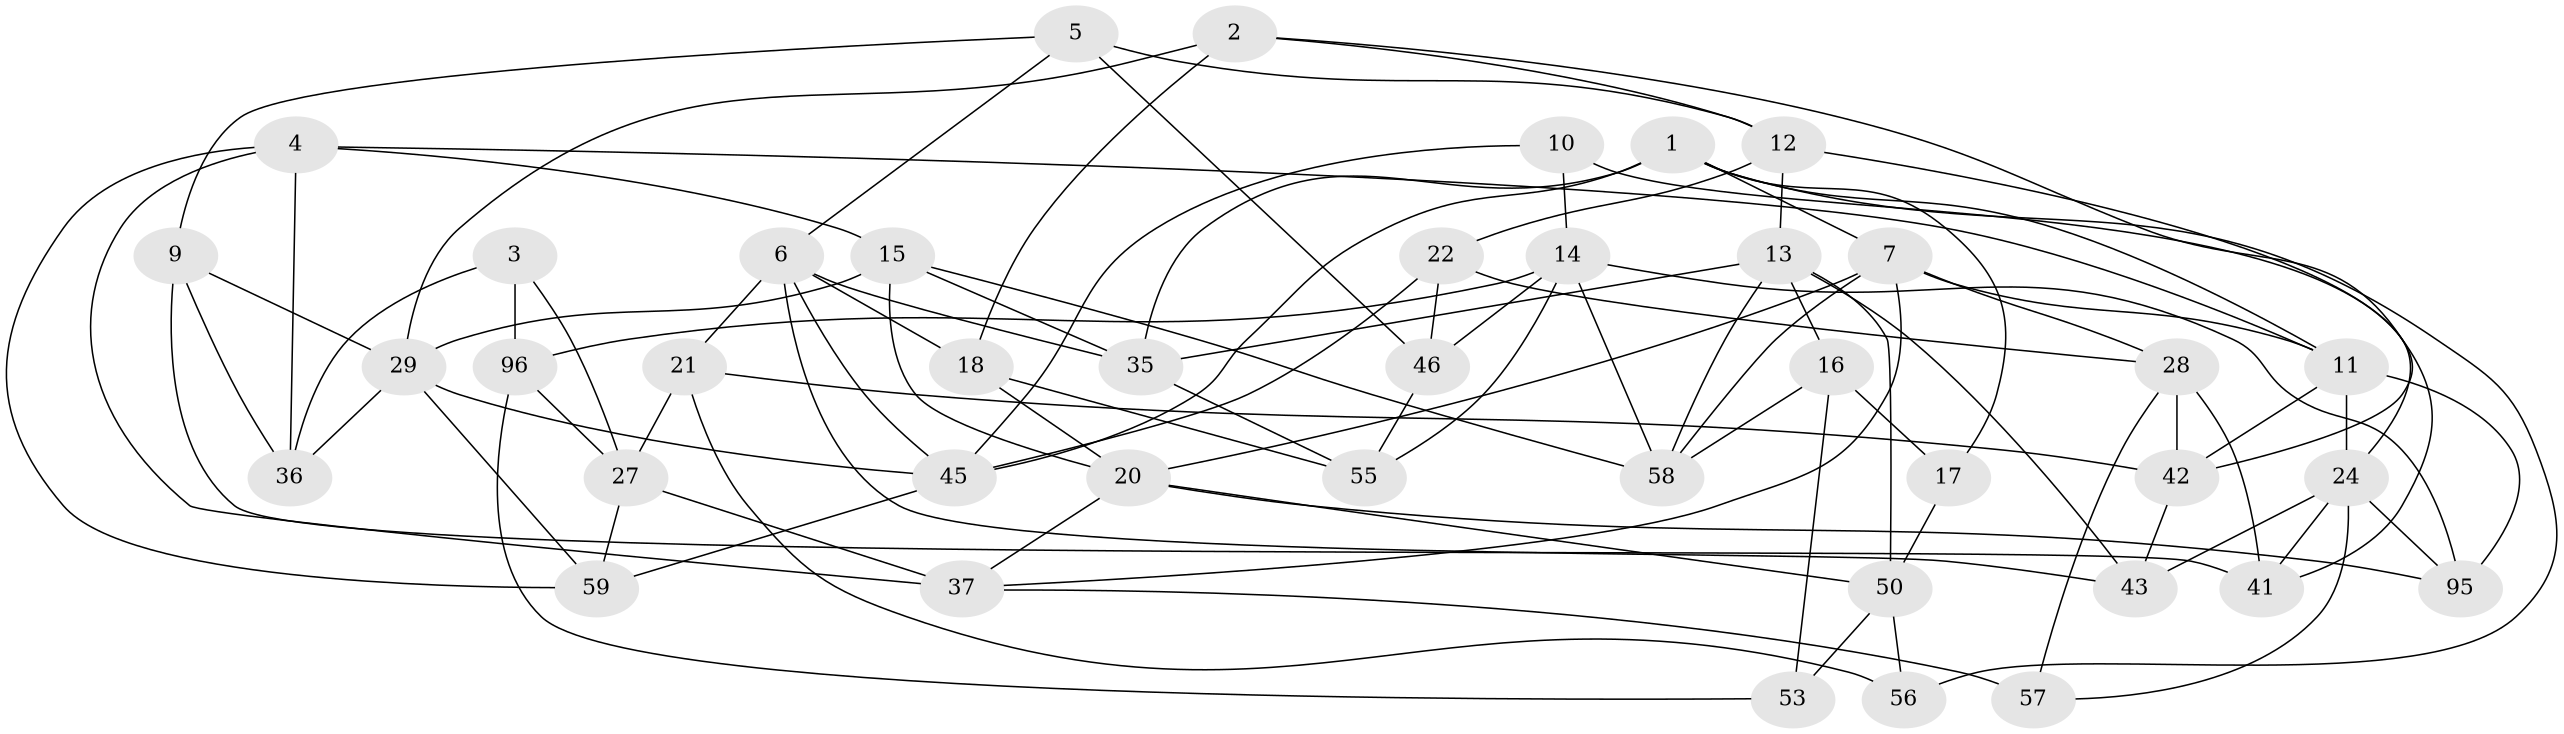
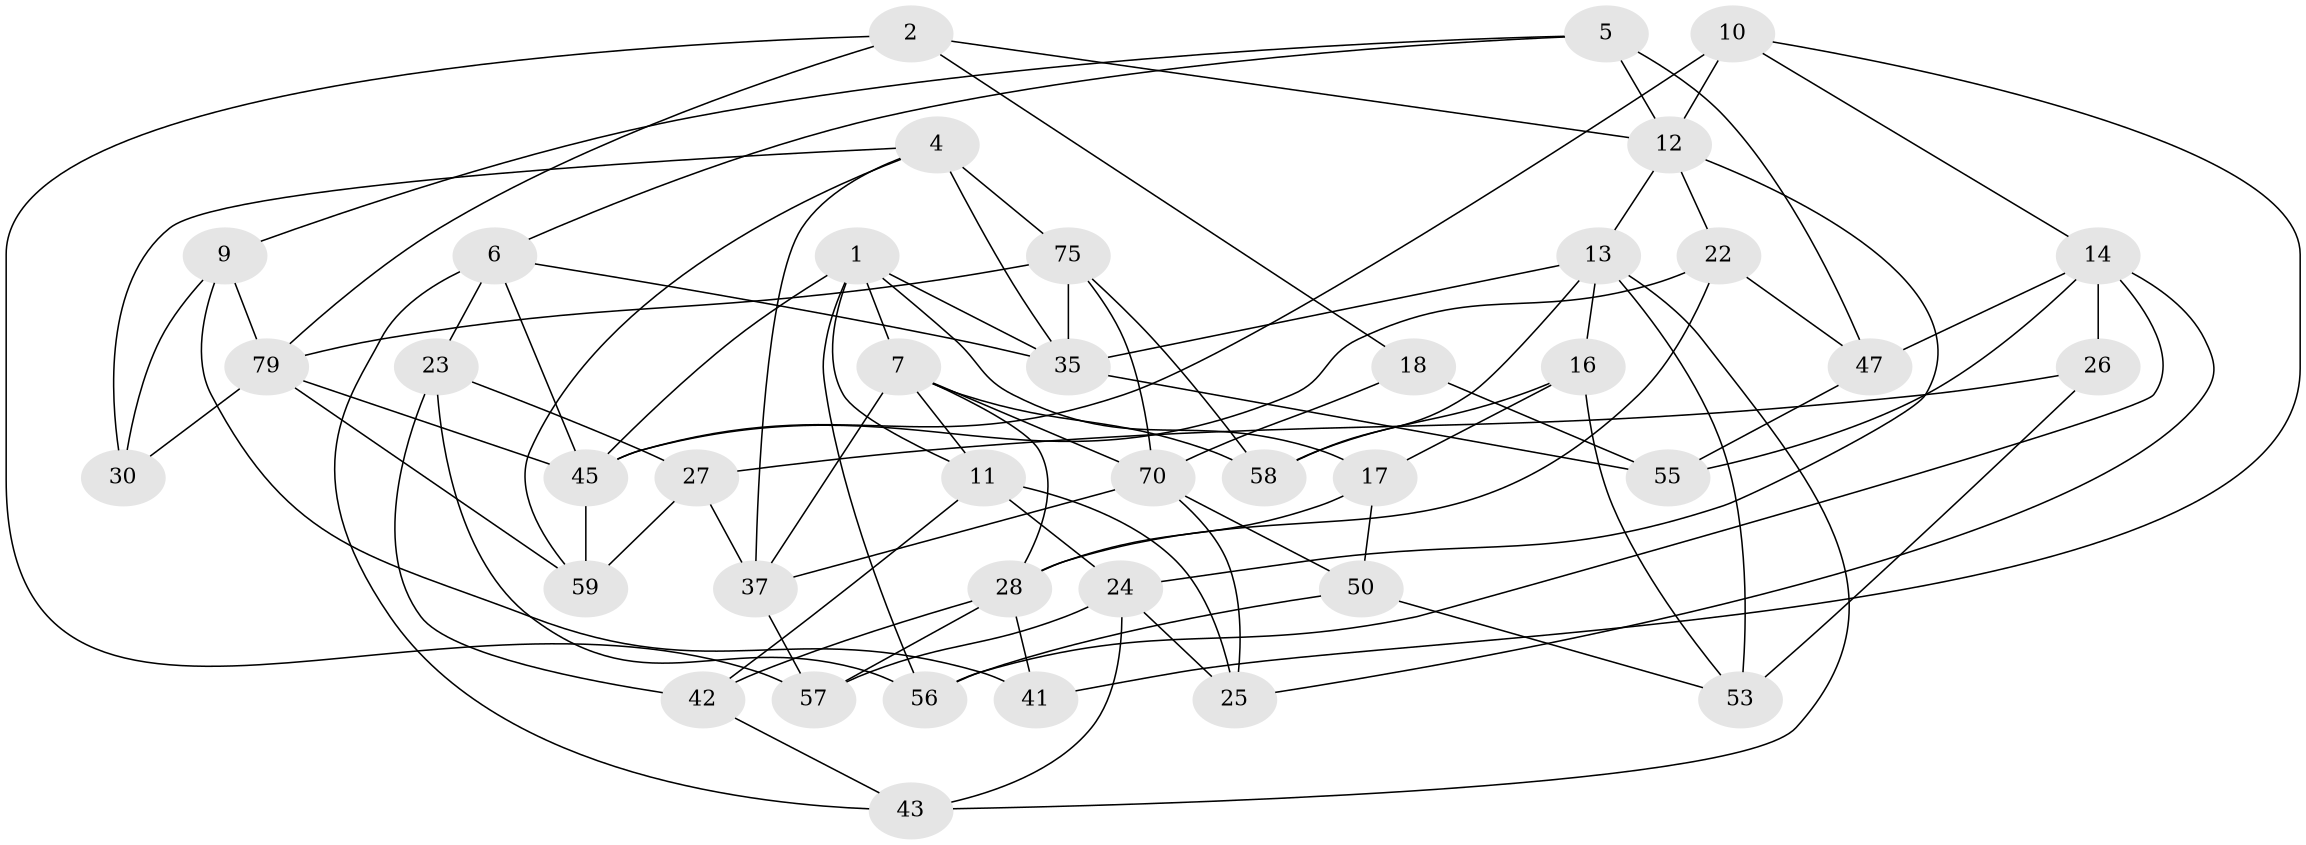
none -> (1705, 84)
(1986, 163) -> (6, 352)
(1237, 172) -> (998, 258)
(515, 256) -> none
(893, 256) -> (1068, 256)
(870, 308) -> none
(404, 367) -> (267, 367)
(515, 367) -> (2098, 367)
(685, 367) -> (436, 367)
(1428, 367) -> (1870, 367)
(1617, 371) -> (1625, 559)
(1891, 407) -> (1732, 482)
(290, 478) -> (123, 478)
(1129, 478) -> (1153, 478)
none -> (1192, 533)
(2304, 533) -> none
(2461, 589) -> (1235, 700)
